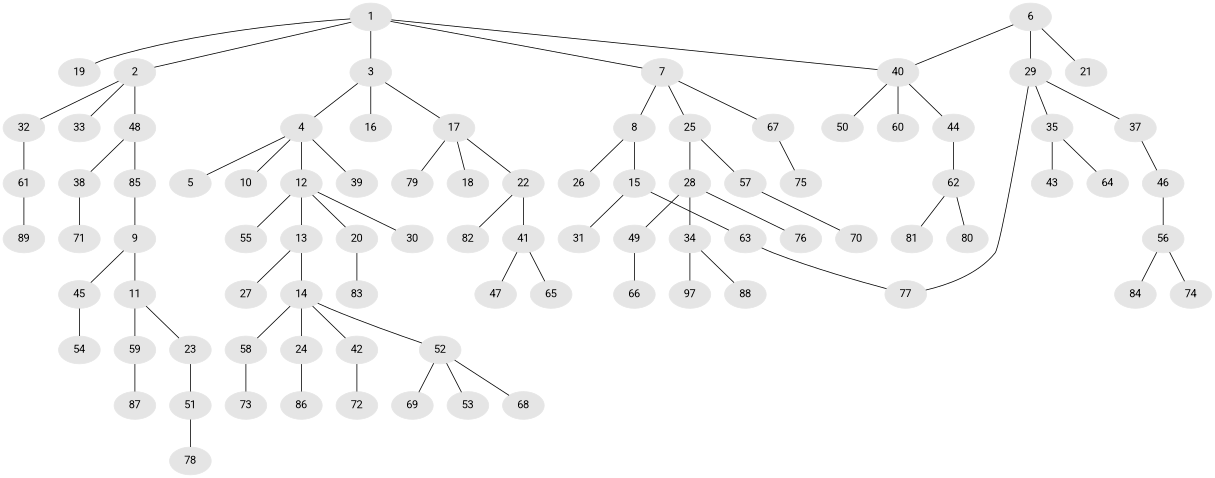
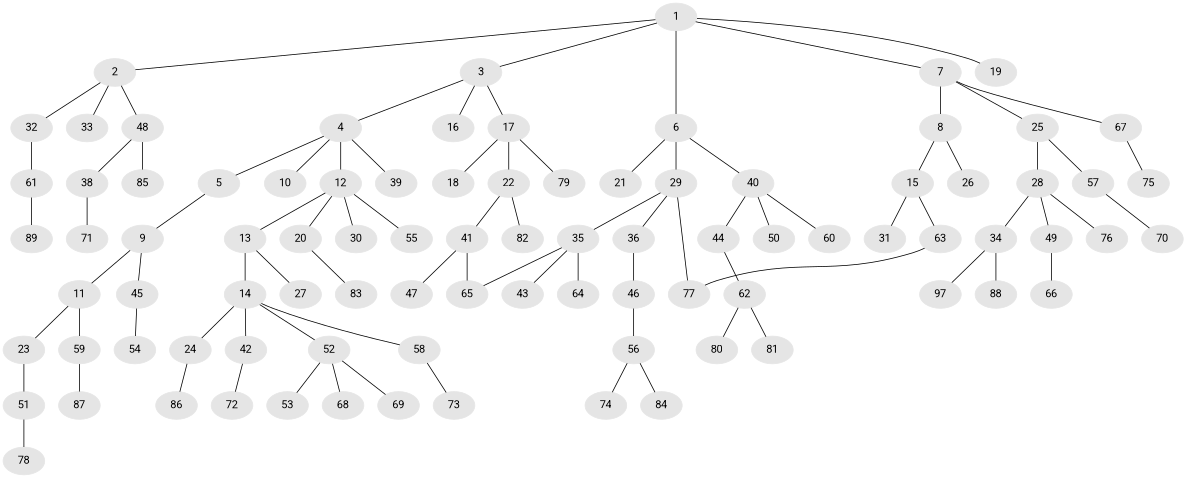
(634, 45) -> (676, 72)
(1135, 128) -> (634, 239)
(135, 211) -> (181, 211)
none -> (523, 267)
